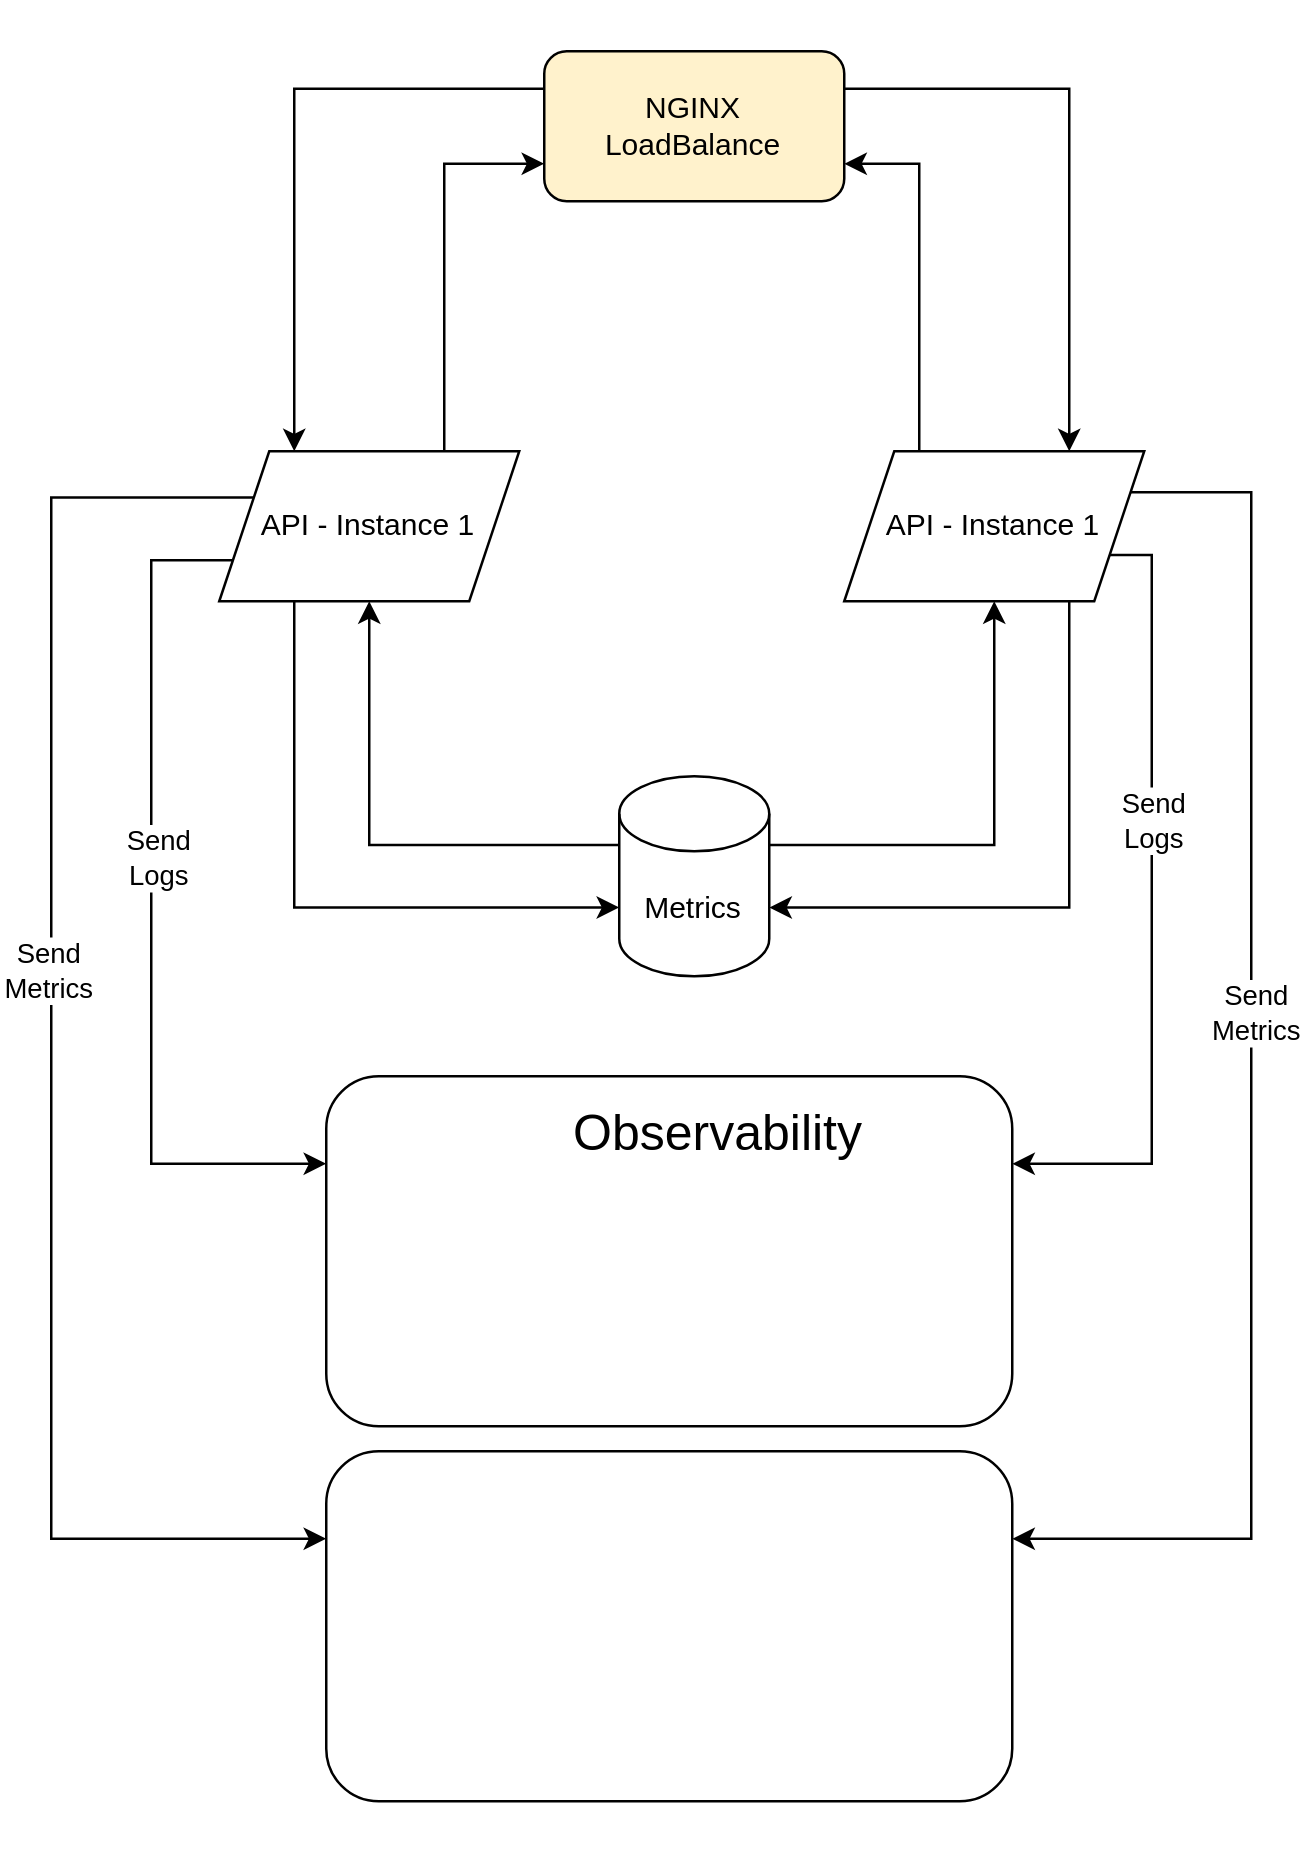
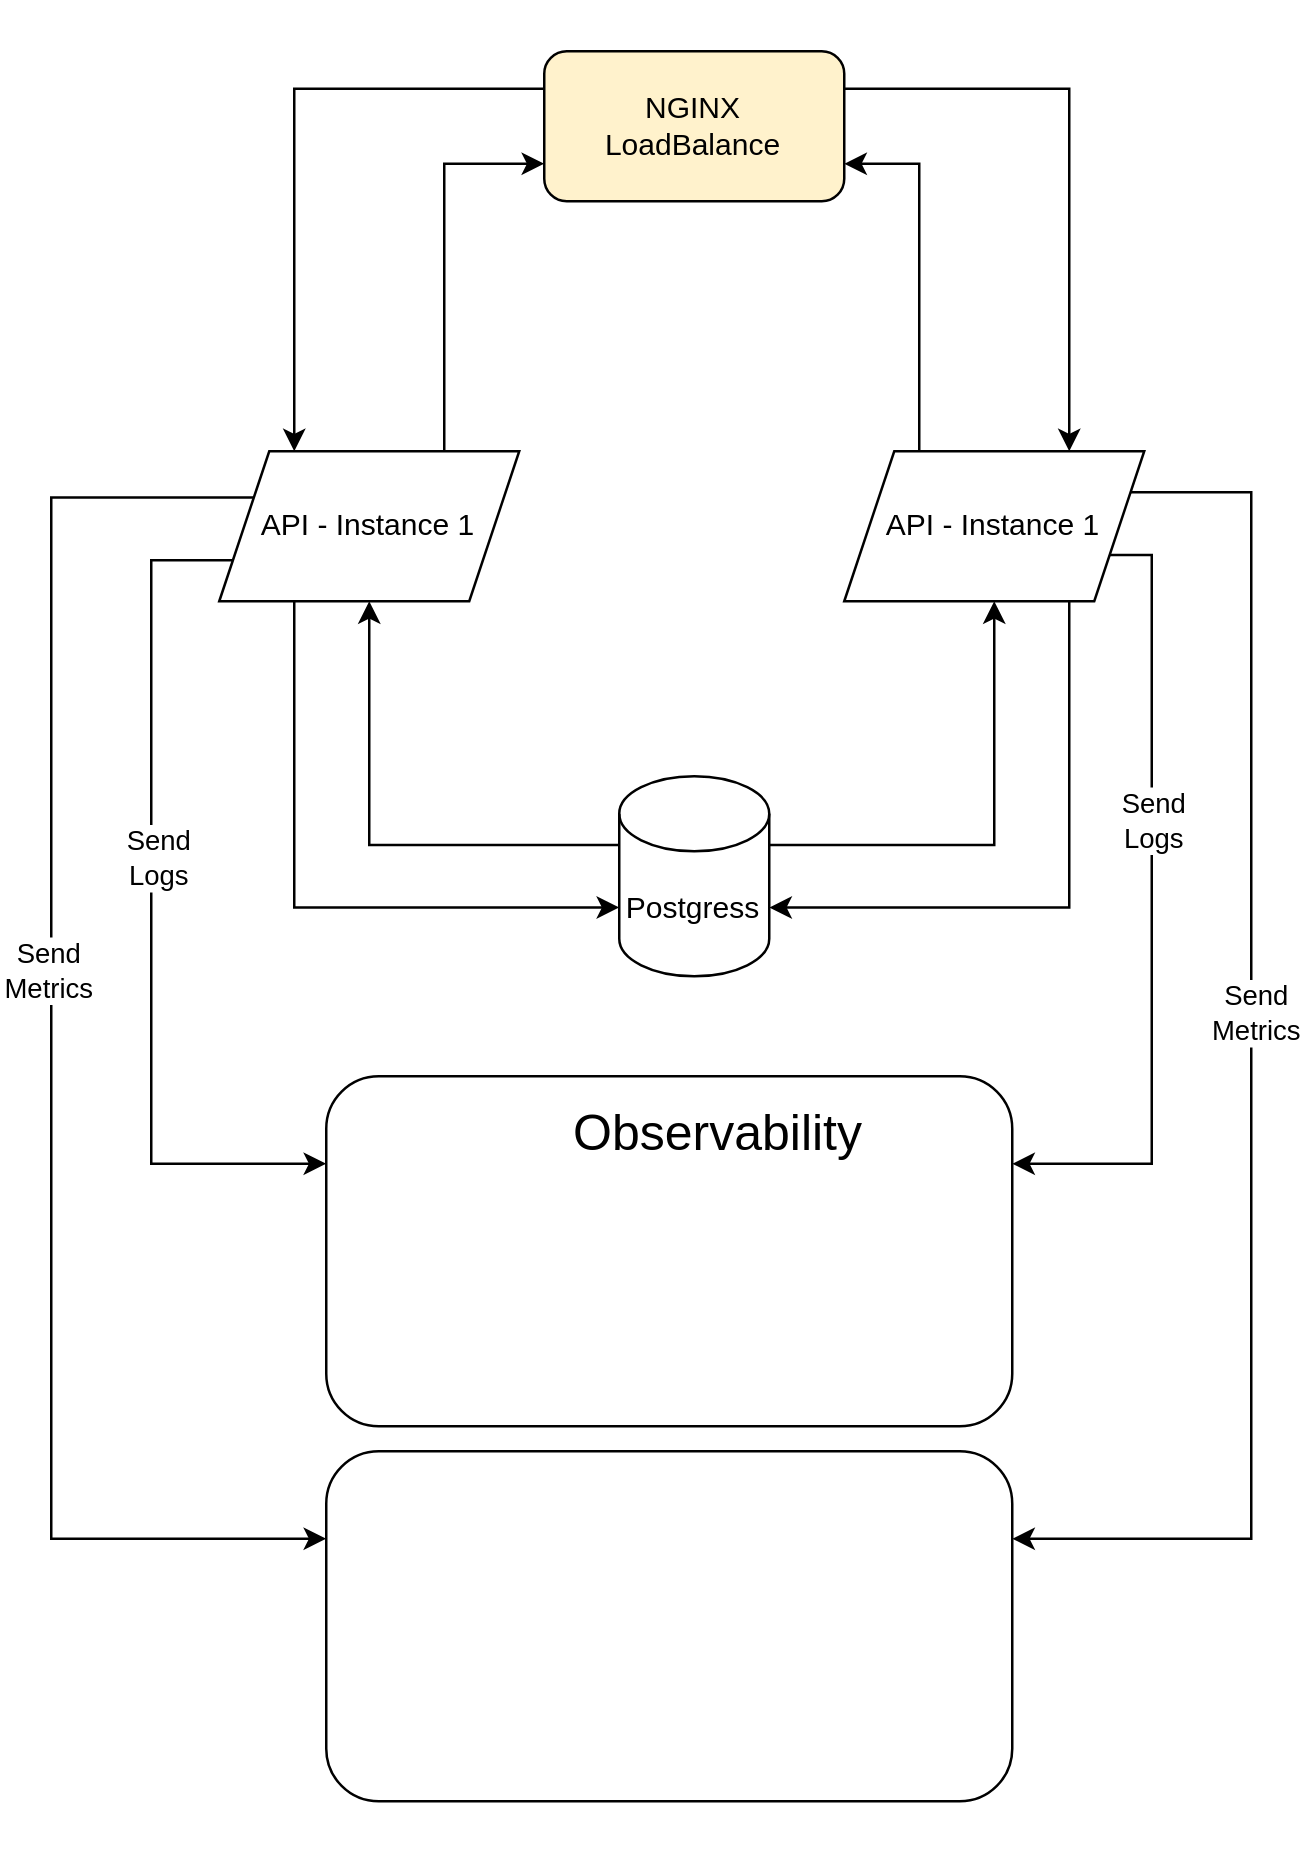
(694, 909) -> (694, 909)
